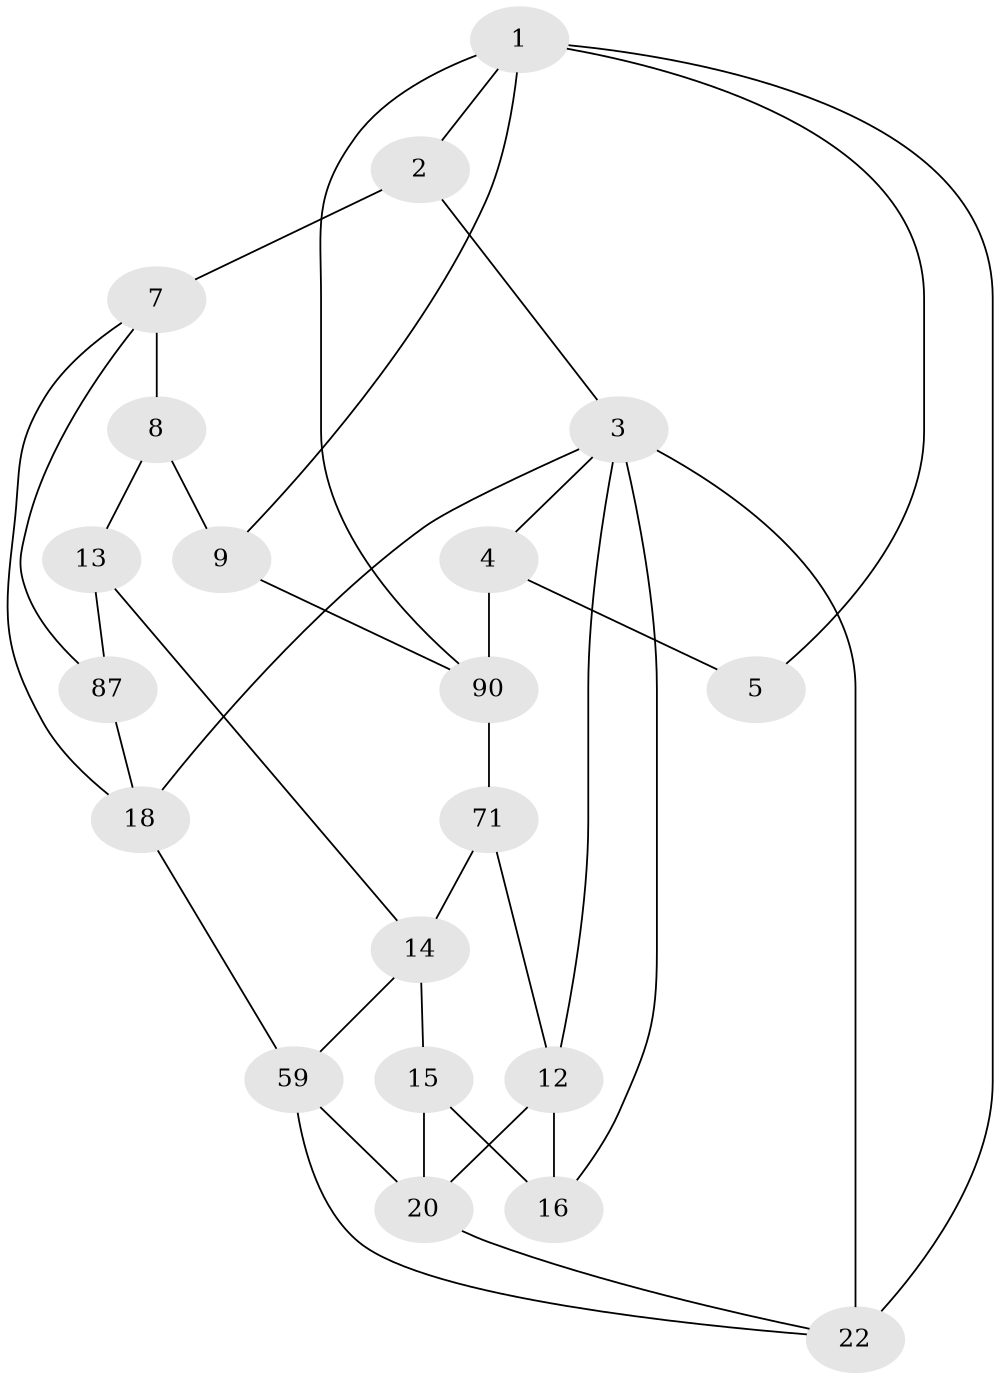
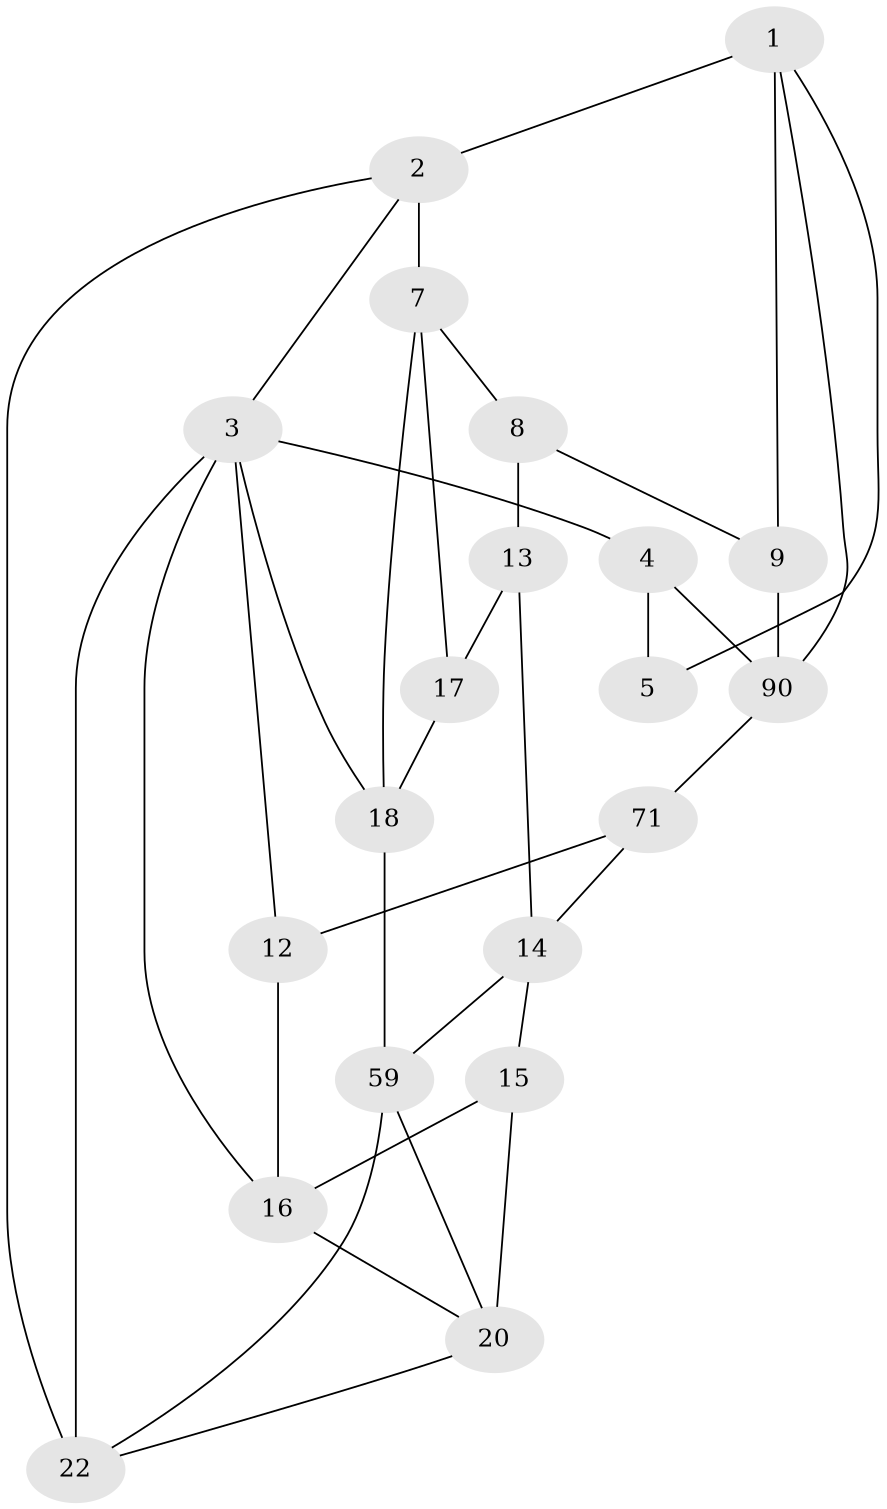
(993, 552) -> (7, 699)
(108, 690) -> (450, 690)
(497, 1137) -> (386, 1275)
